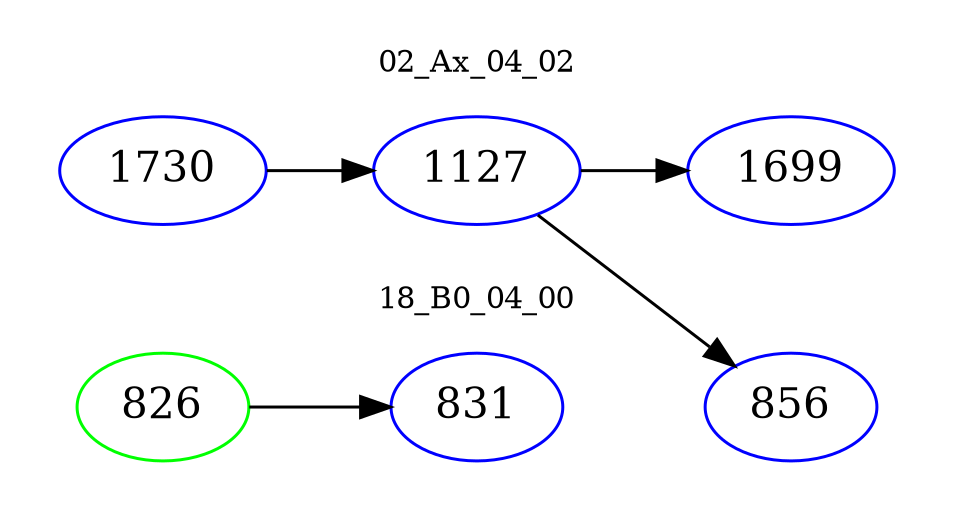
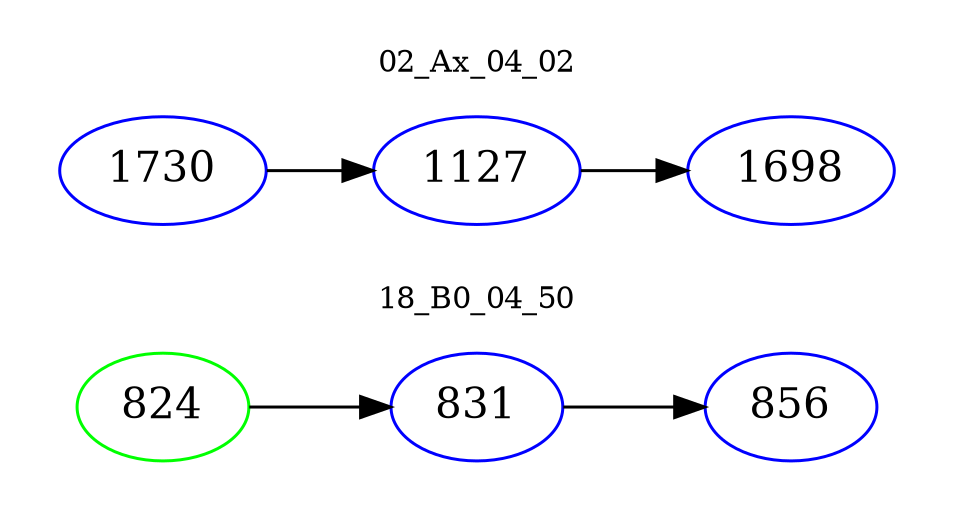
(791, 171) -> (791, 171)
(637, 291) -> (619, 407)
(477, 301) -> (477, 301)
(163, 407) -> (163, 407)
